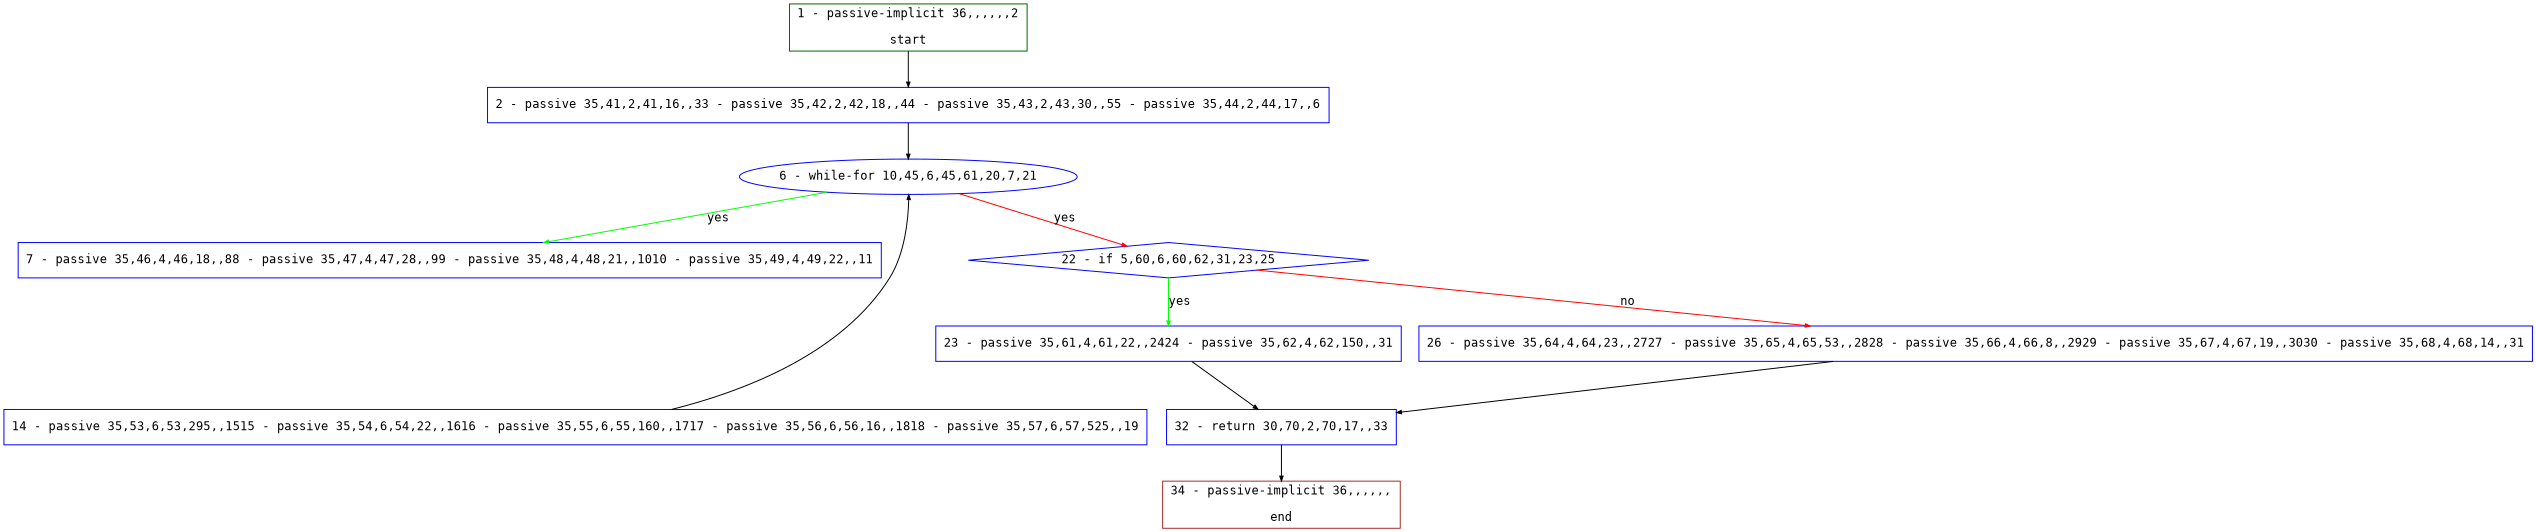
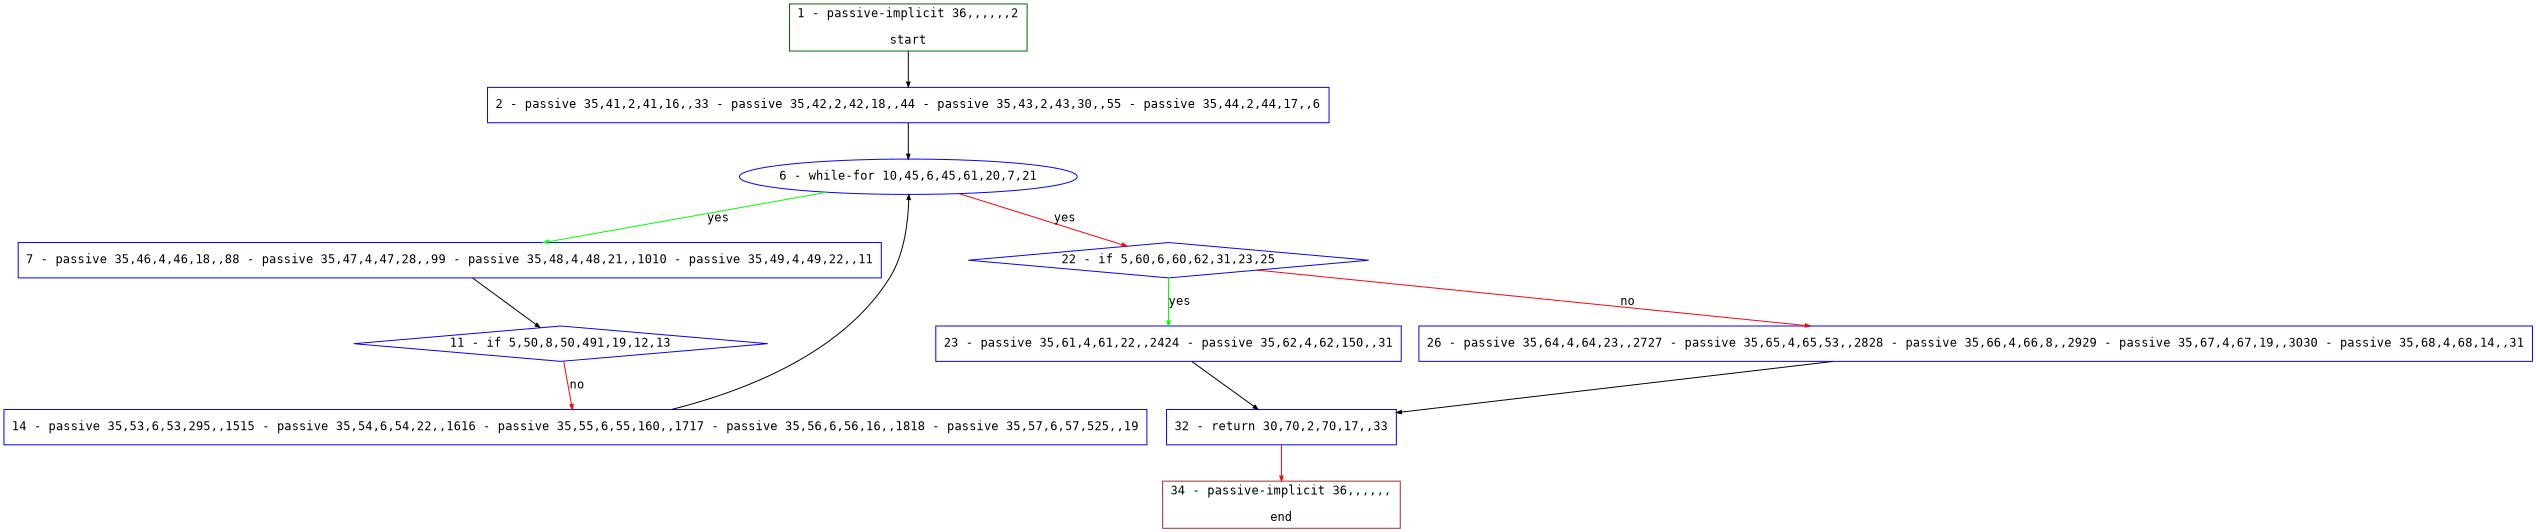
none -> (561, 344)
(1281, 460) -> (1281, 460)
